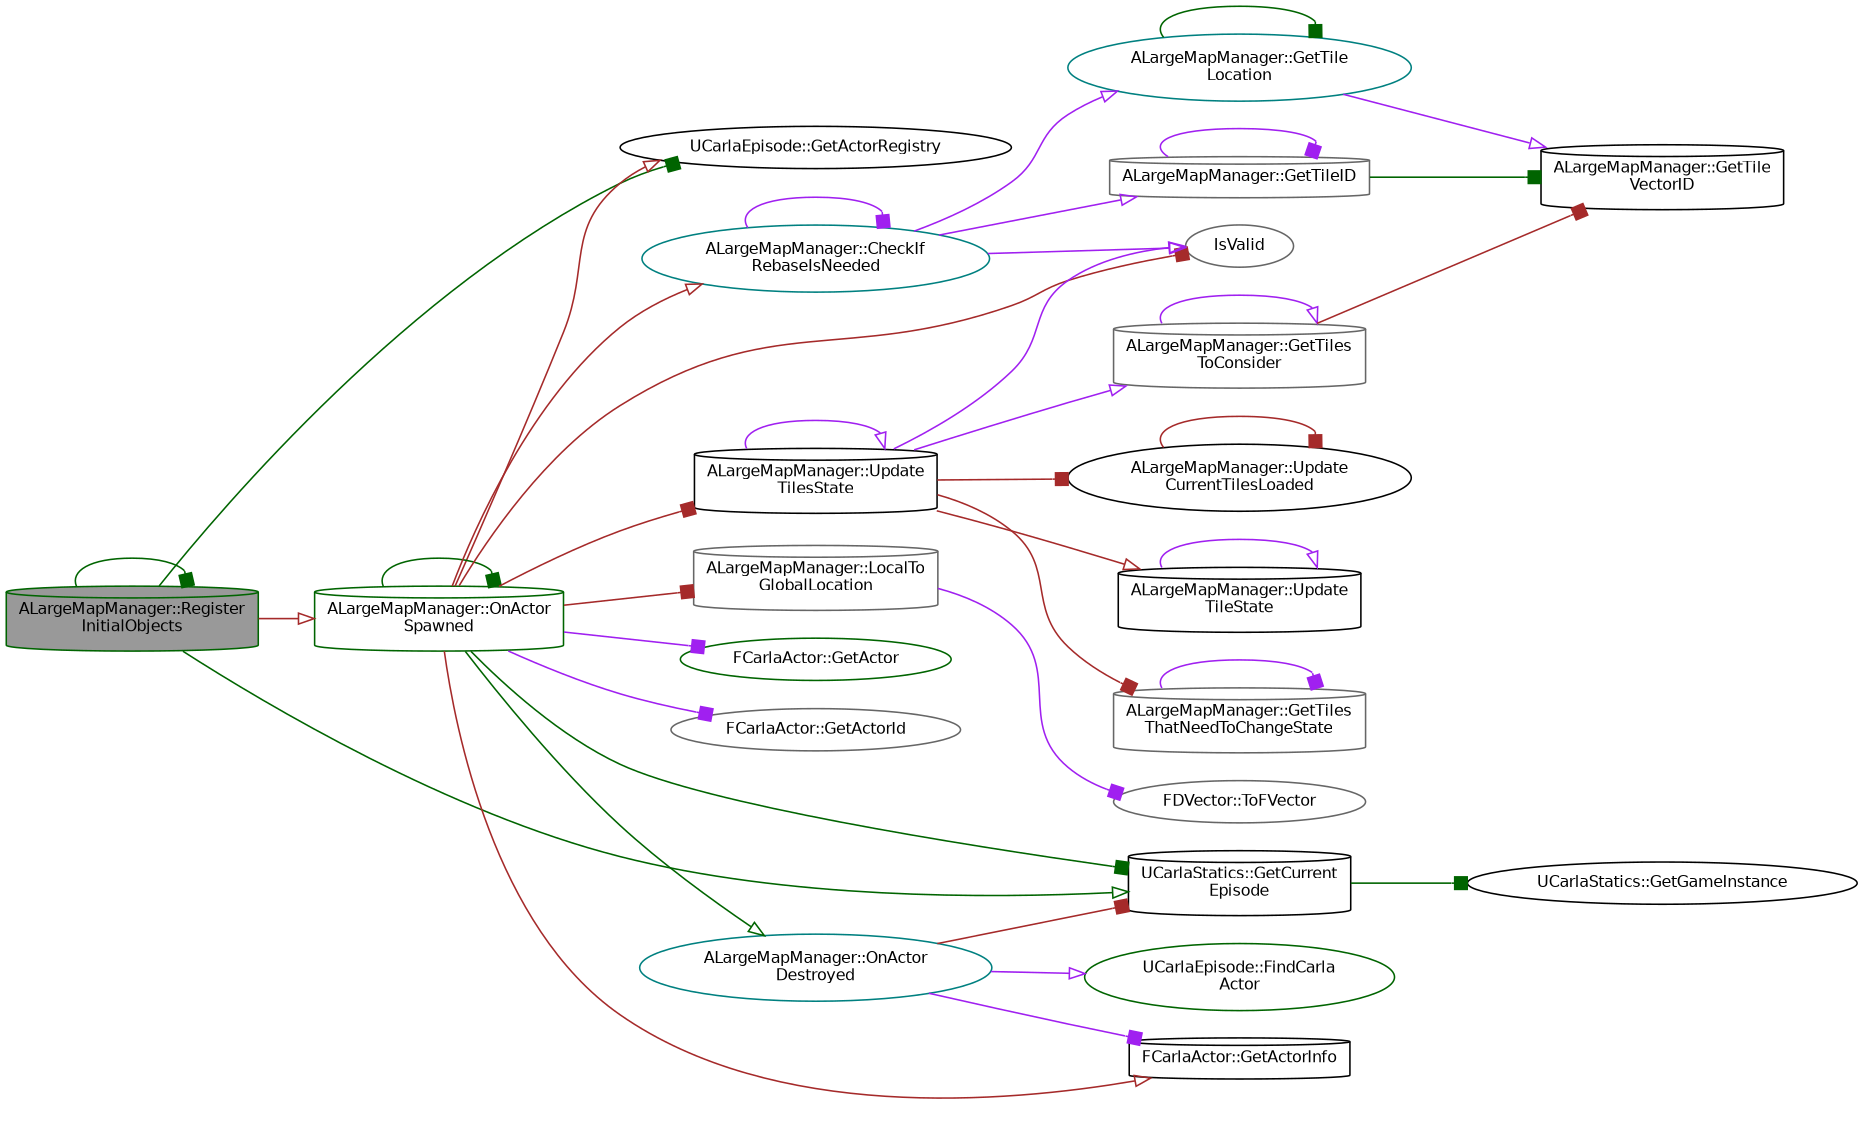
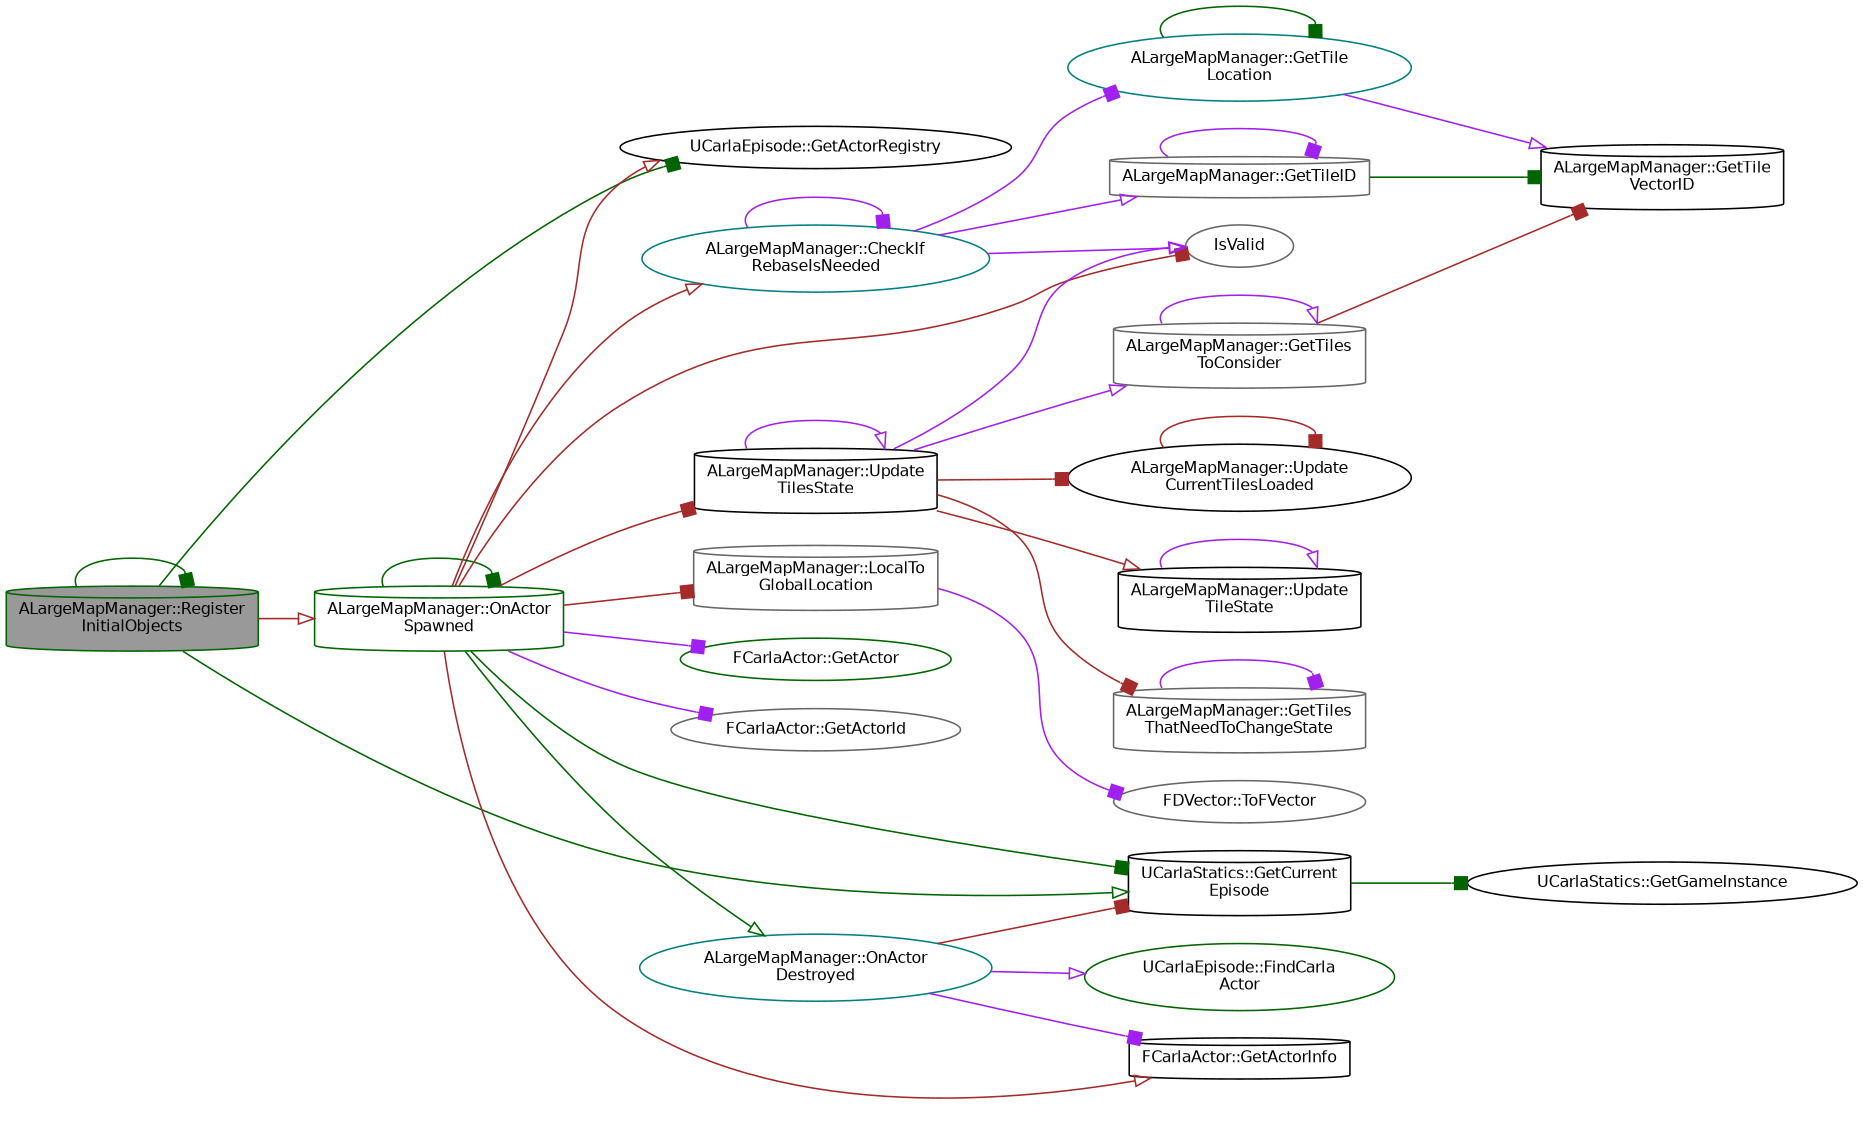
(1019, 176) -> (1019, 176)
